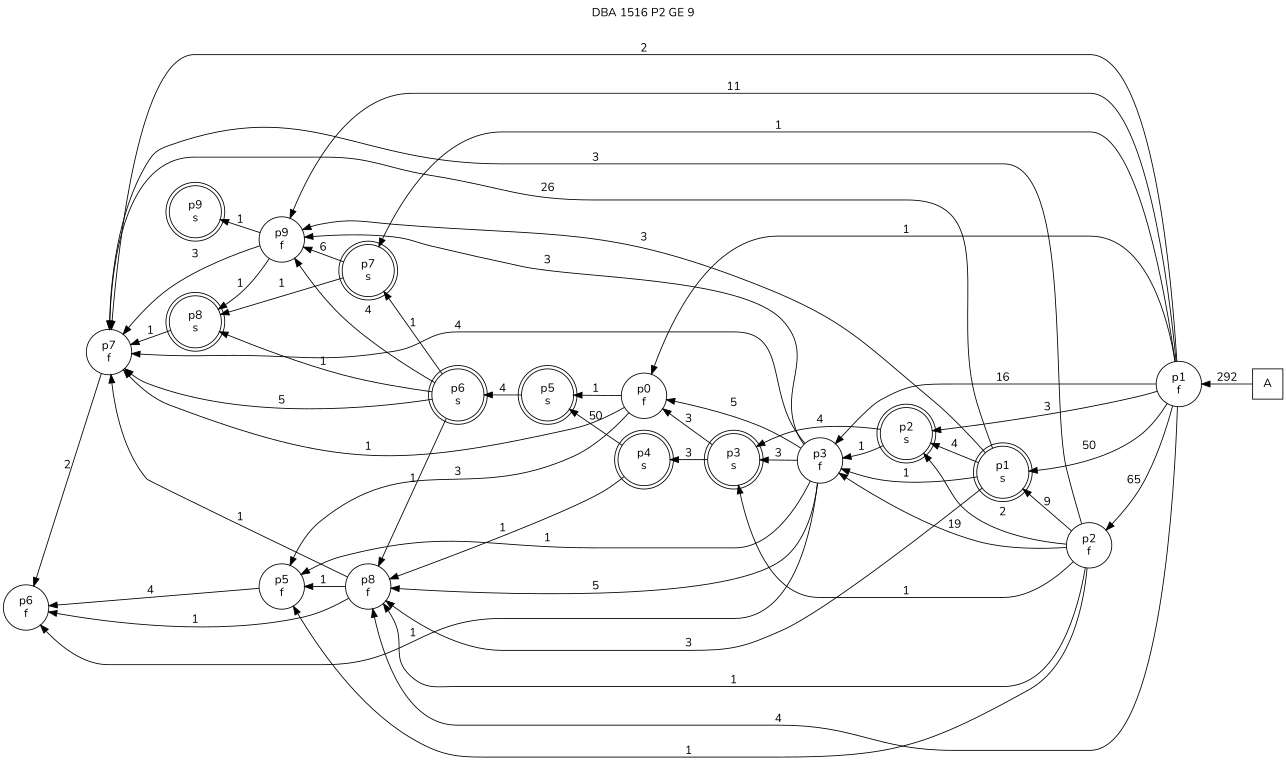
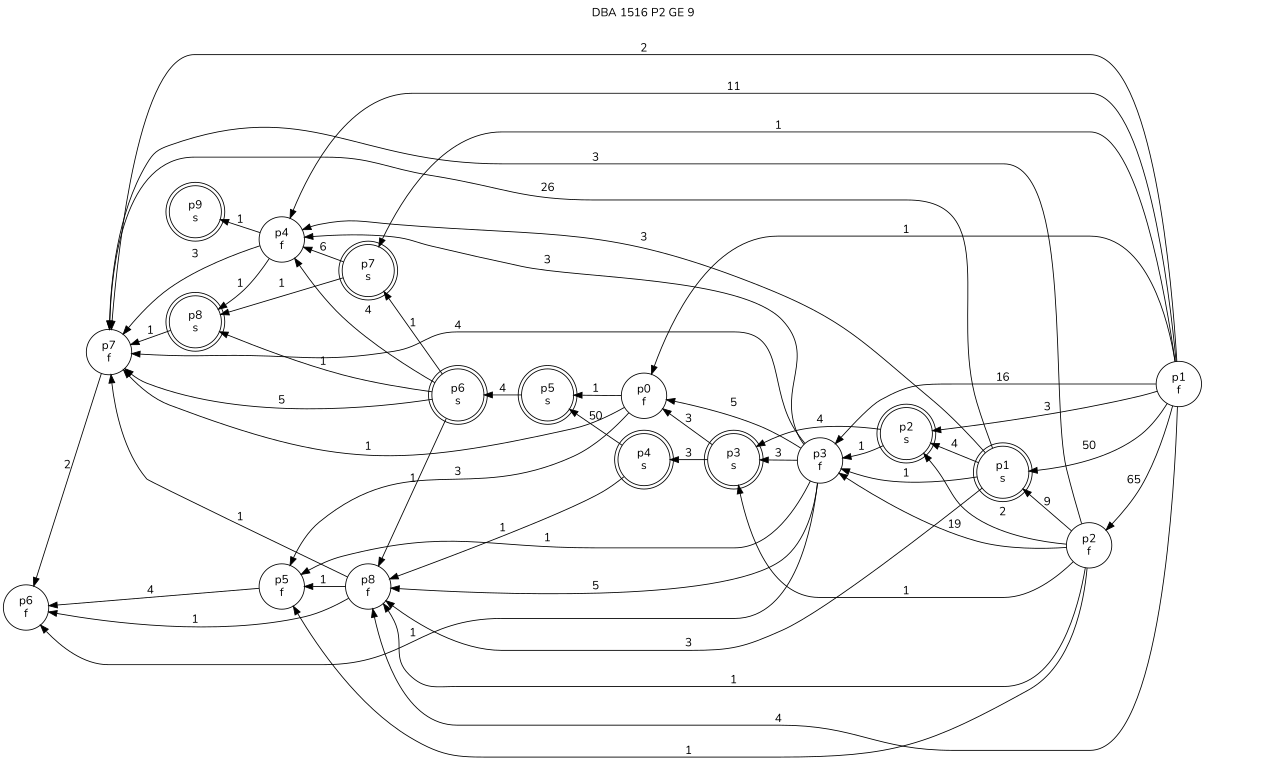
(282, 239) -> (282, 239)
(1268, 384) -> none
